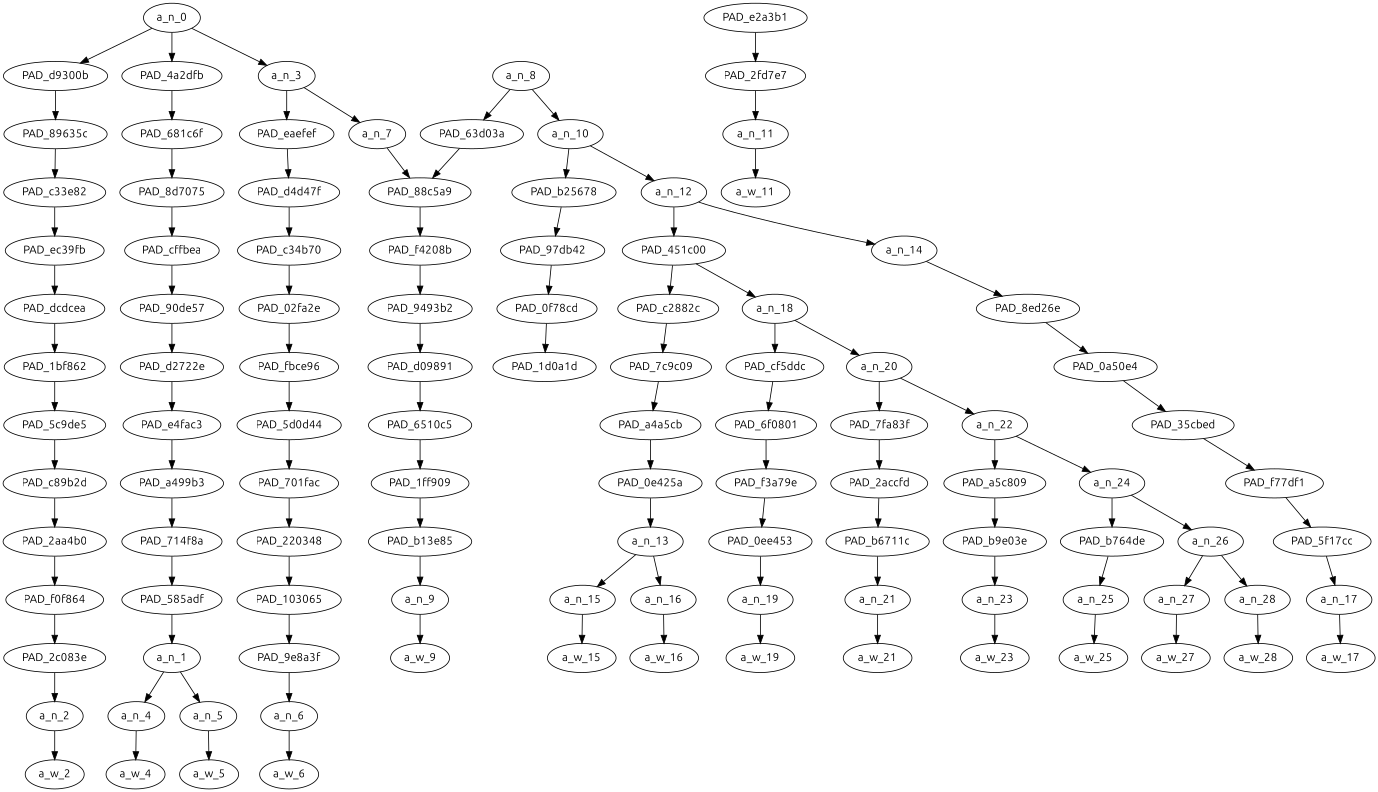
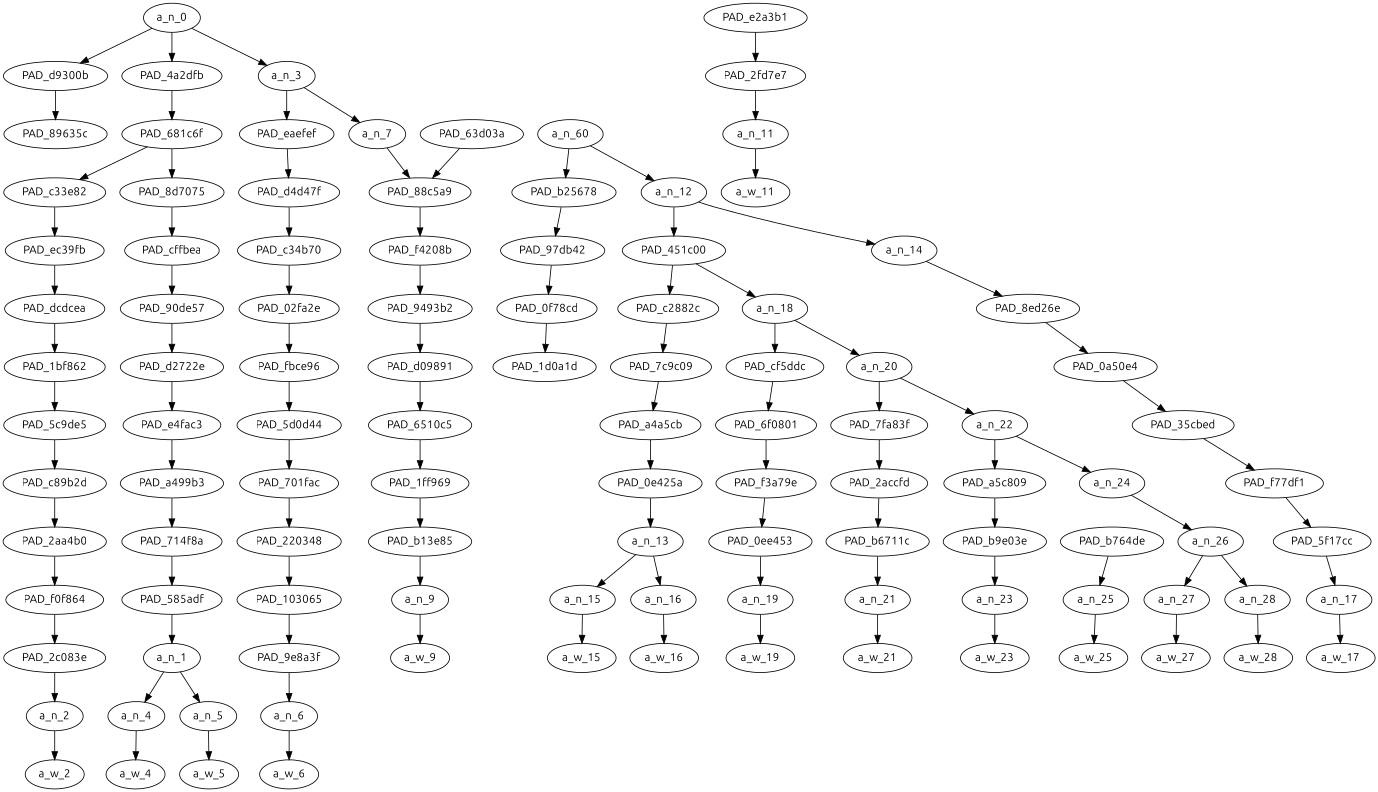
(521, 76) -> none
(570, 134) -> (570, 134)
(55, 159) -> (117, 161)
(420, 483) -> (420, 483)
(1112, 509) -> none
